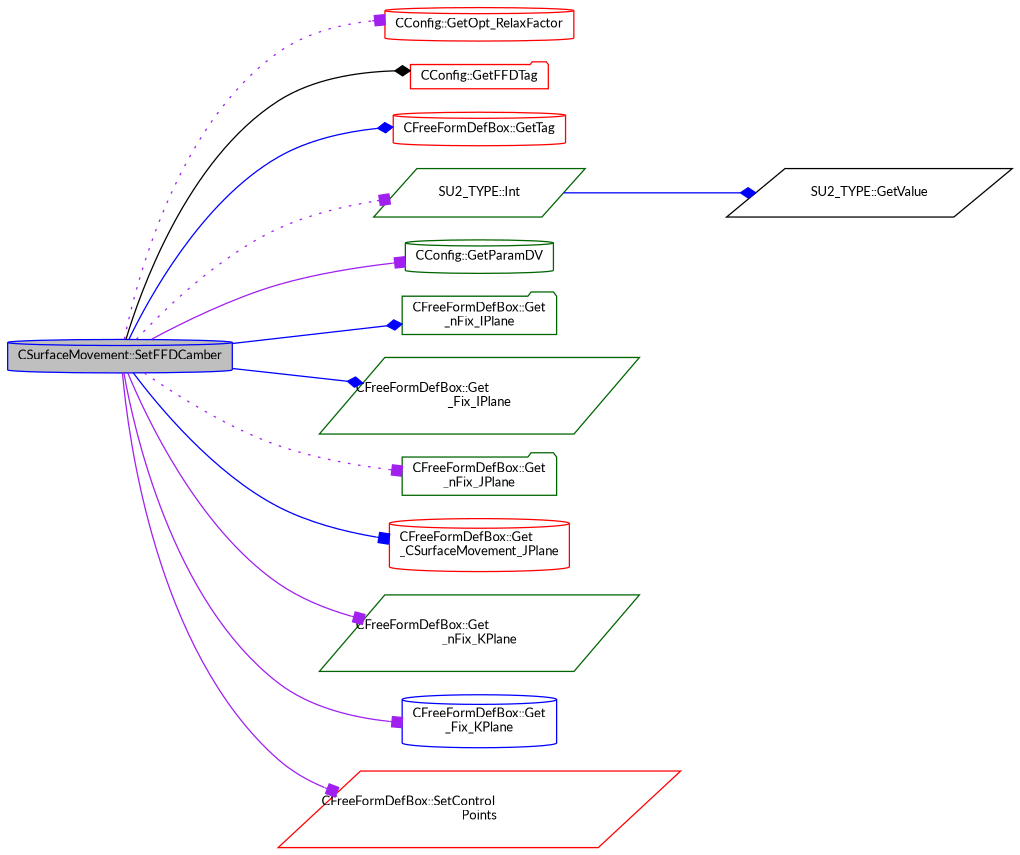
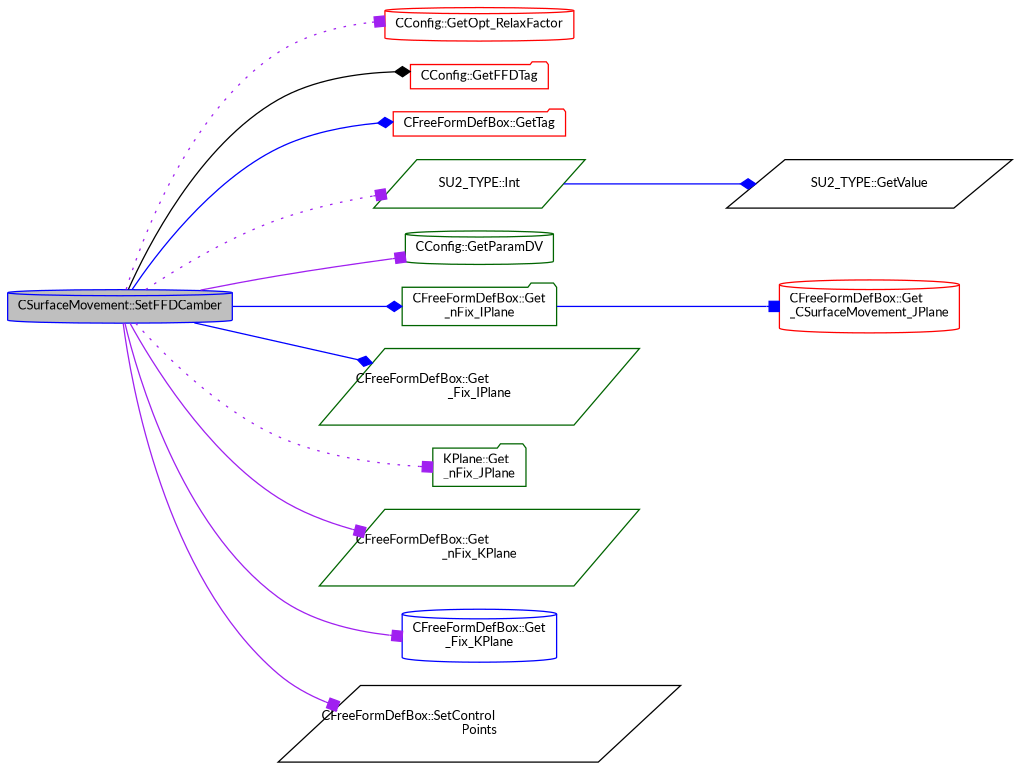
(479, 129) -> (479, 124)
(479, 476) -> (479, 467)
(238, 481) -> (662, 306)
(479, 809) -> (479, 724)
